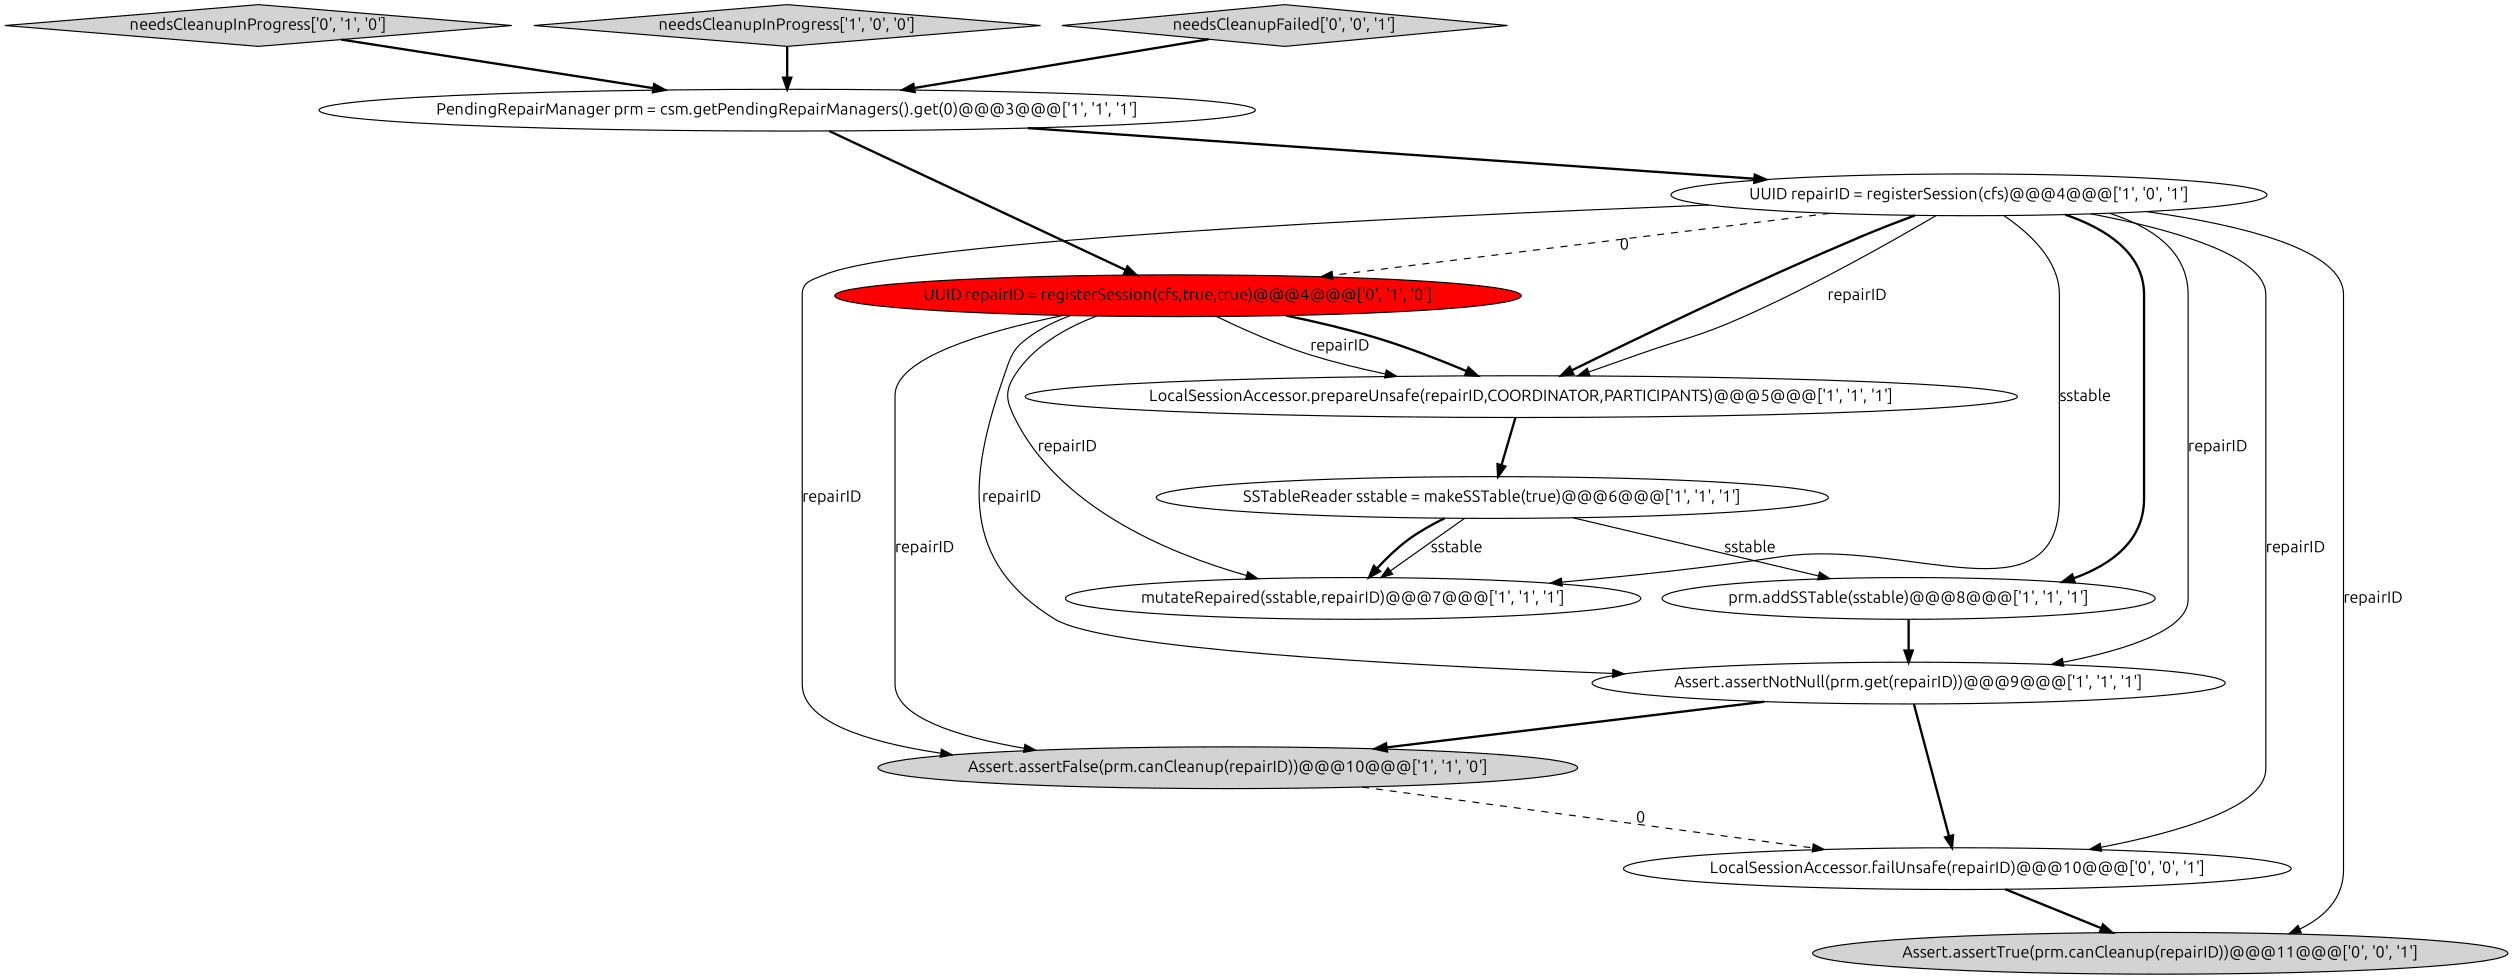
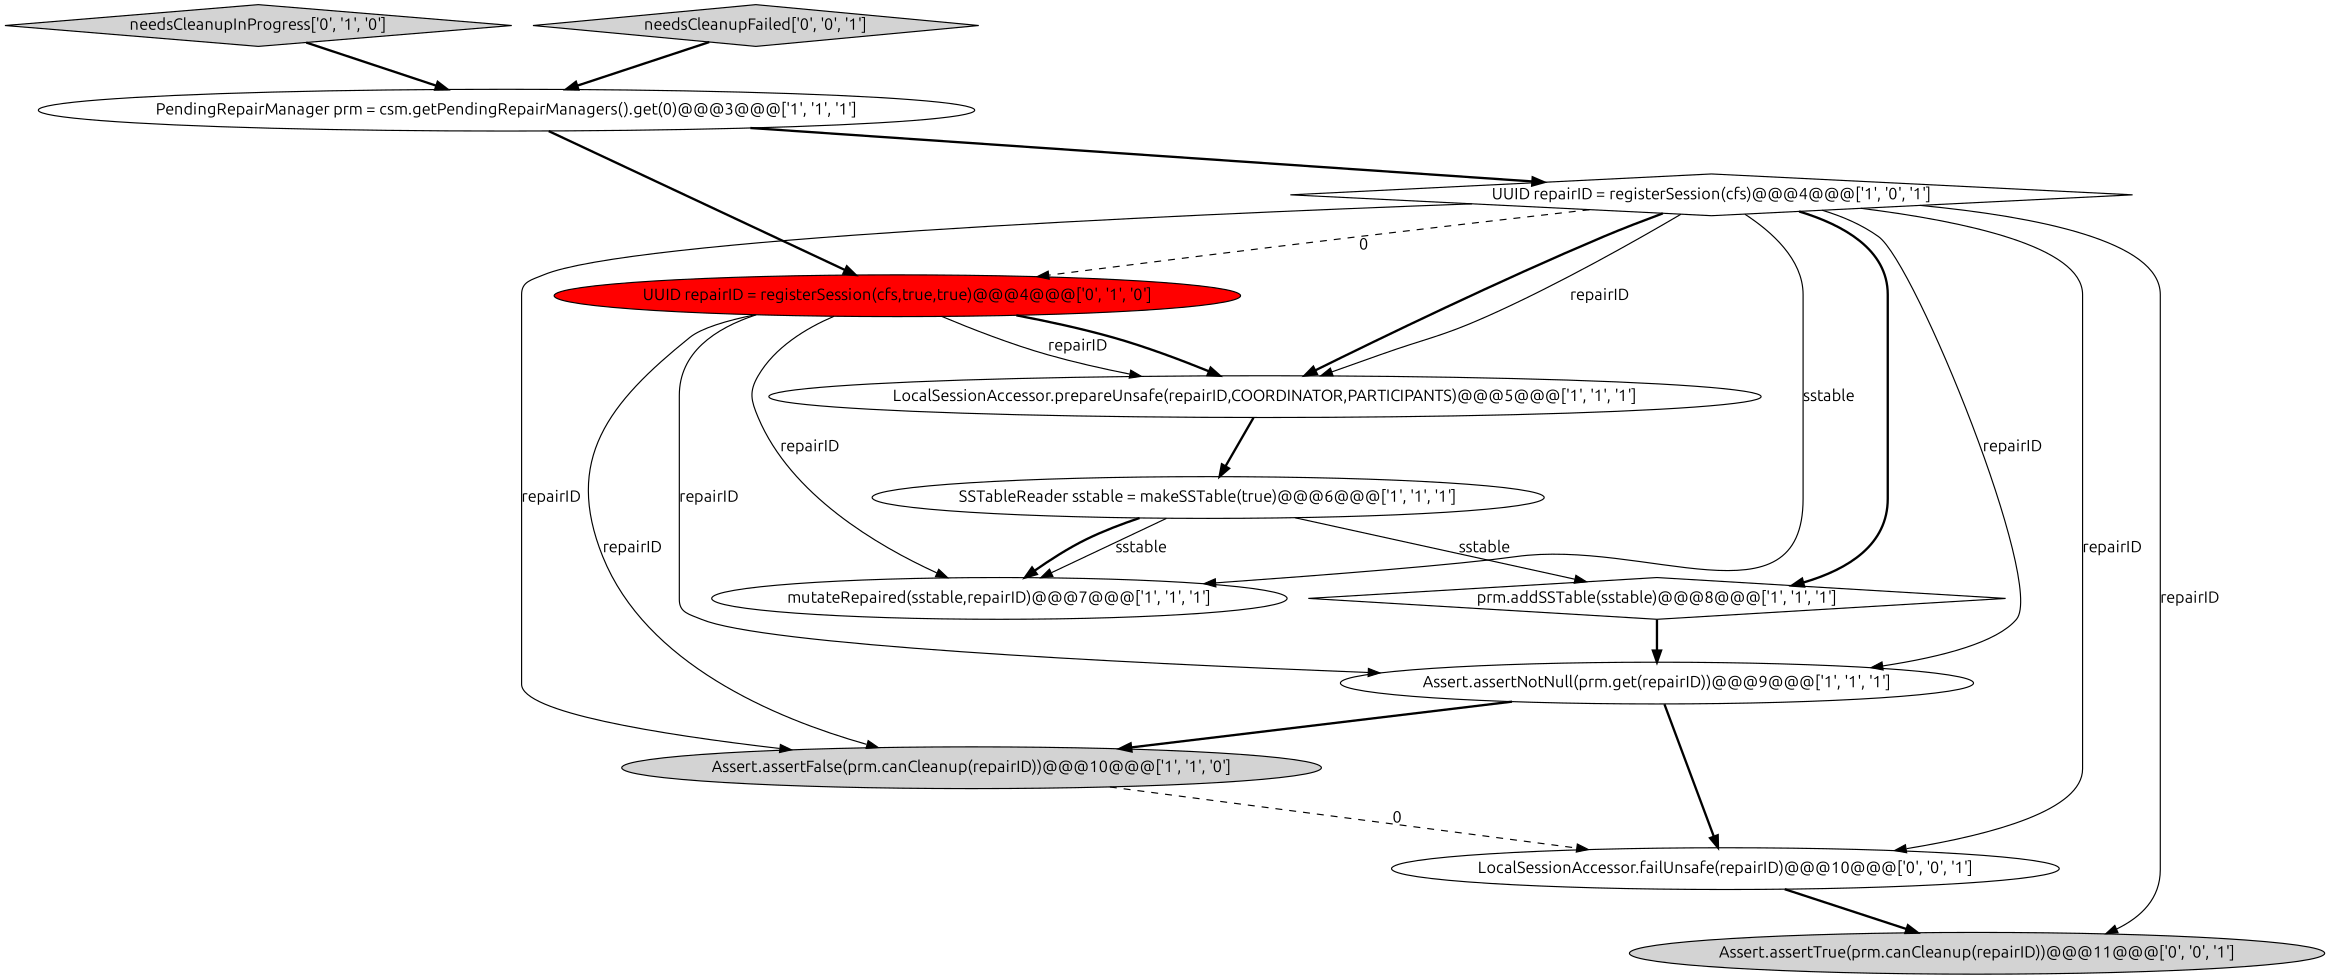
(787, 26) -> none
(1969, 195) -> (1712, 195)
(1909, 598) -> (1657, 598)
